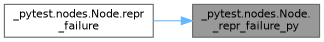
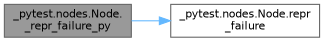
(167, 21) -> (145, 21)
